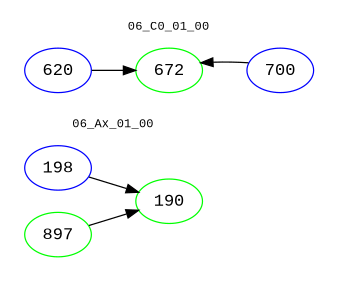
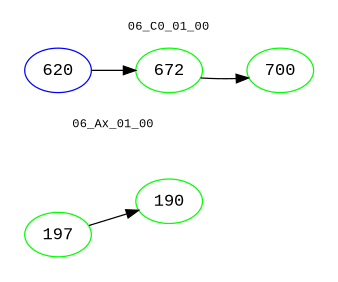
(231, 62) -> (218, 79)
(280, 70) -> (280, 70)
(58, 168) -> none
(58, 235) -> (58, 235)
